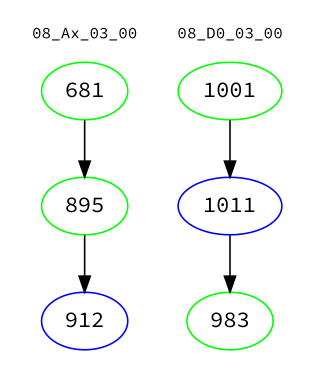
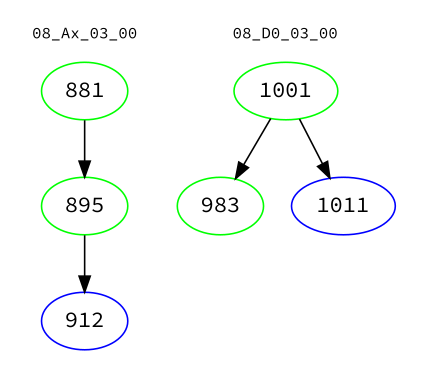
(85, 91) -> (85, 91)
(230, 256) -> (257, 142)
